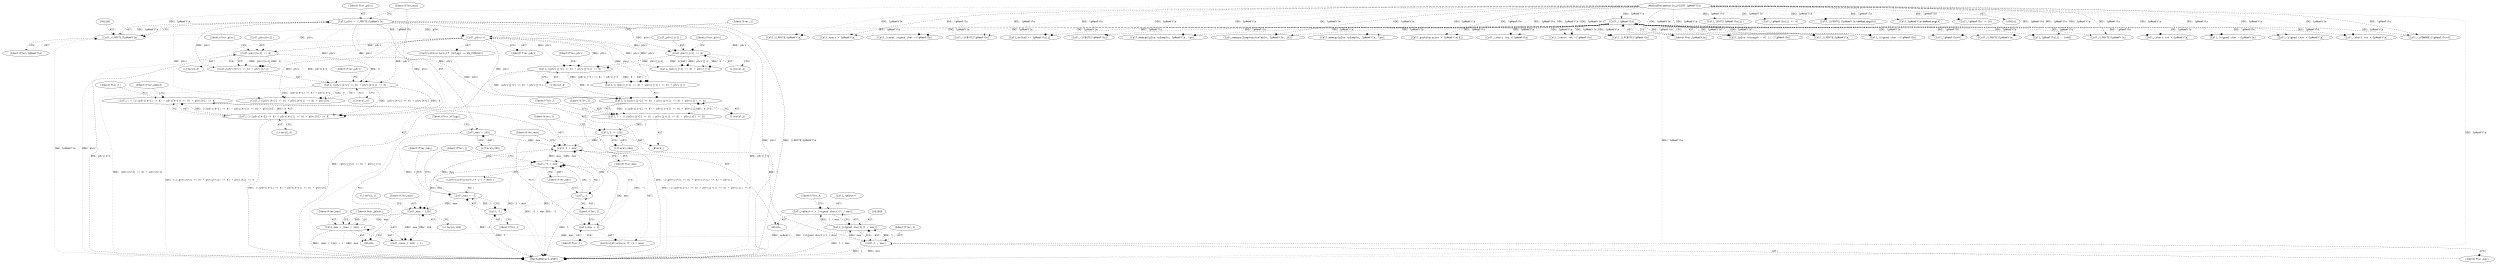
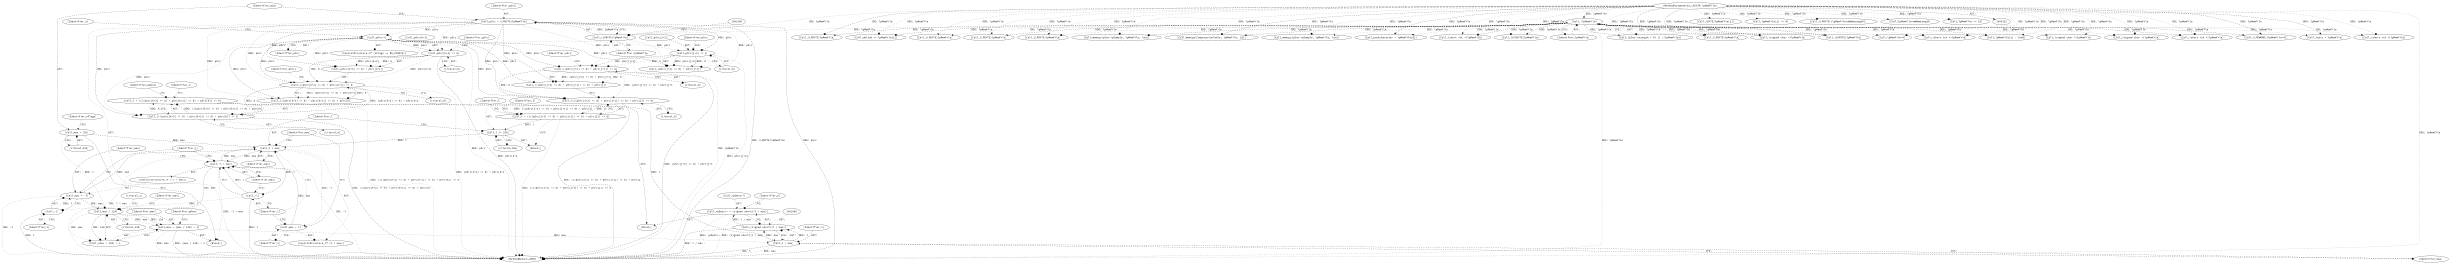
(905, 37) -> none
(598, 43) -> (529, 44)
